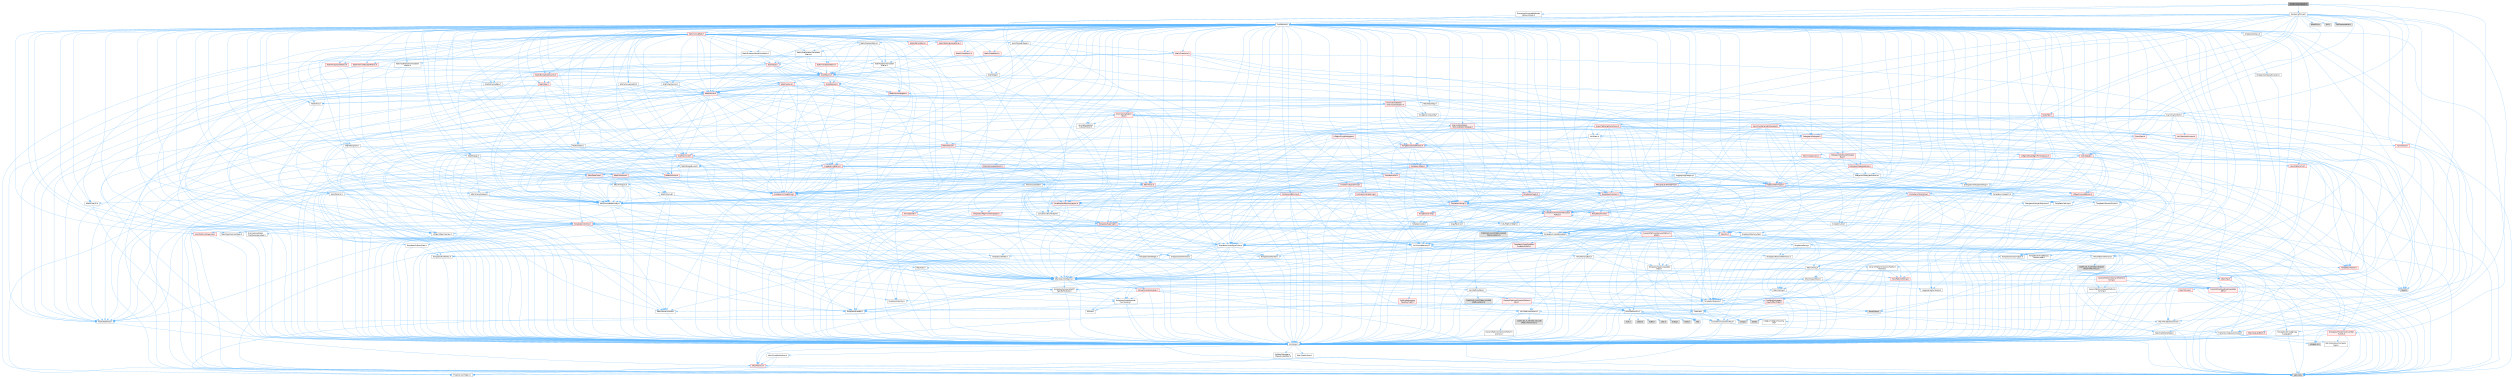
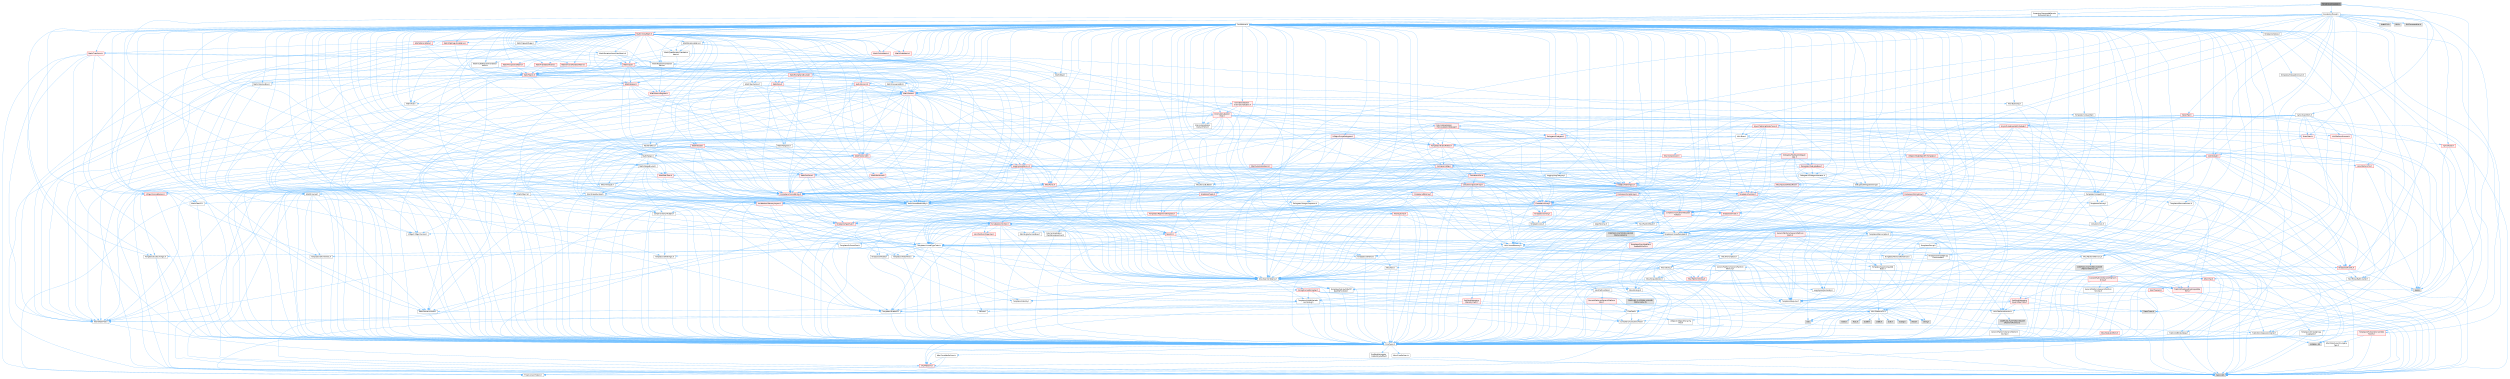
(1847, 317) -> (2181, 295)
